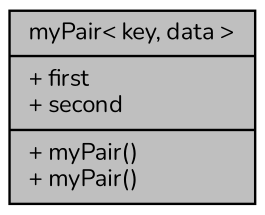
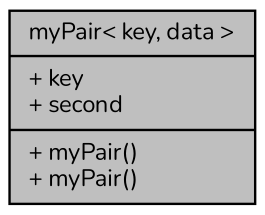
(60, 79) -> (57, 79)
